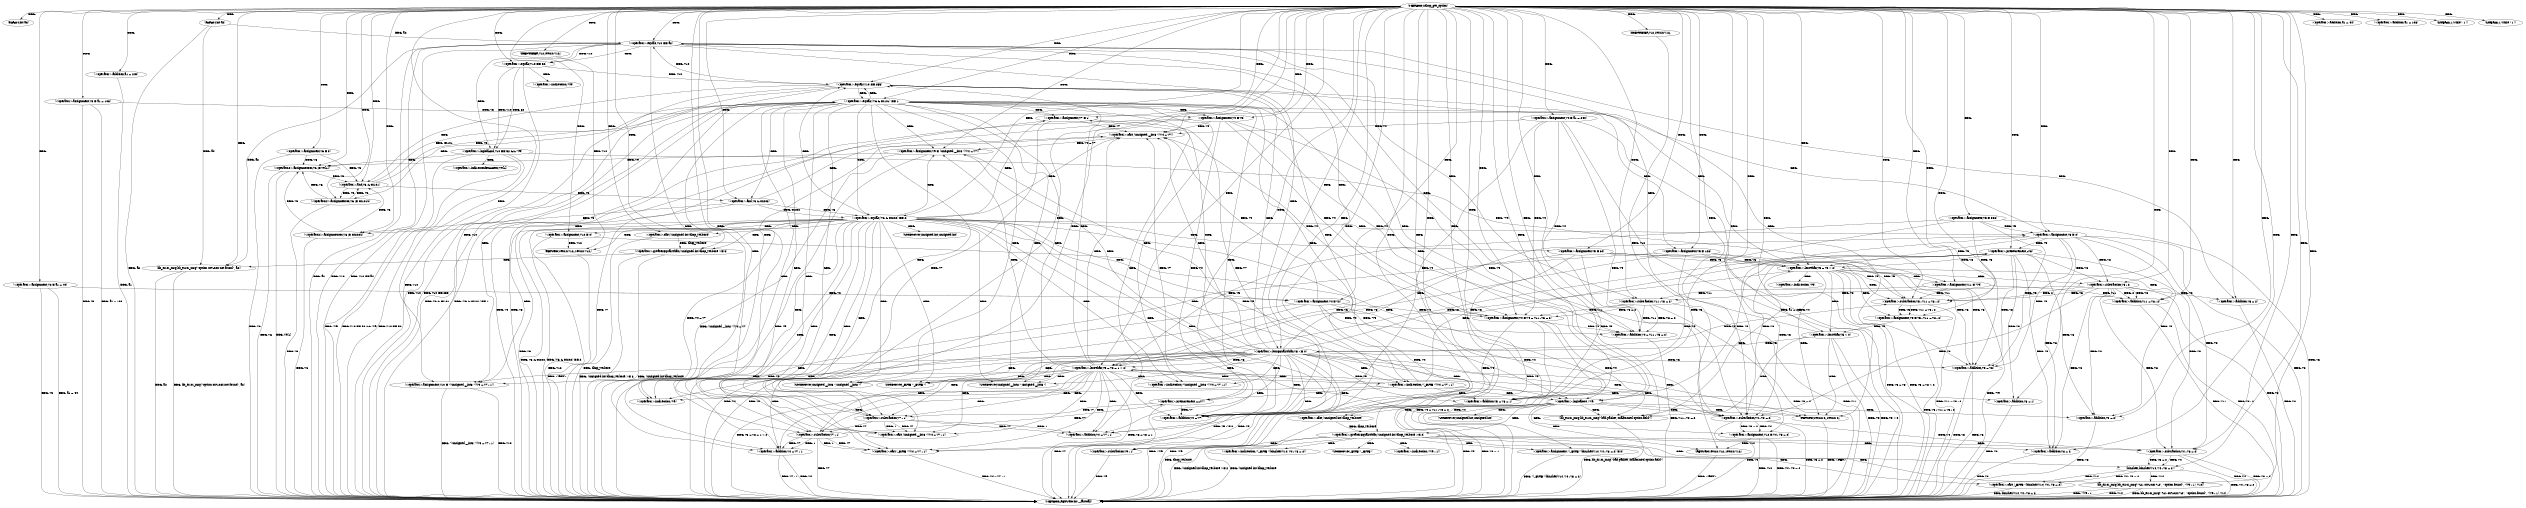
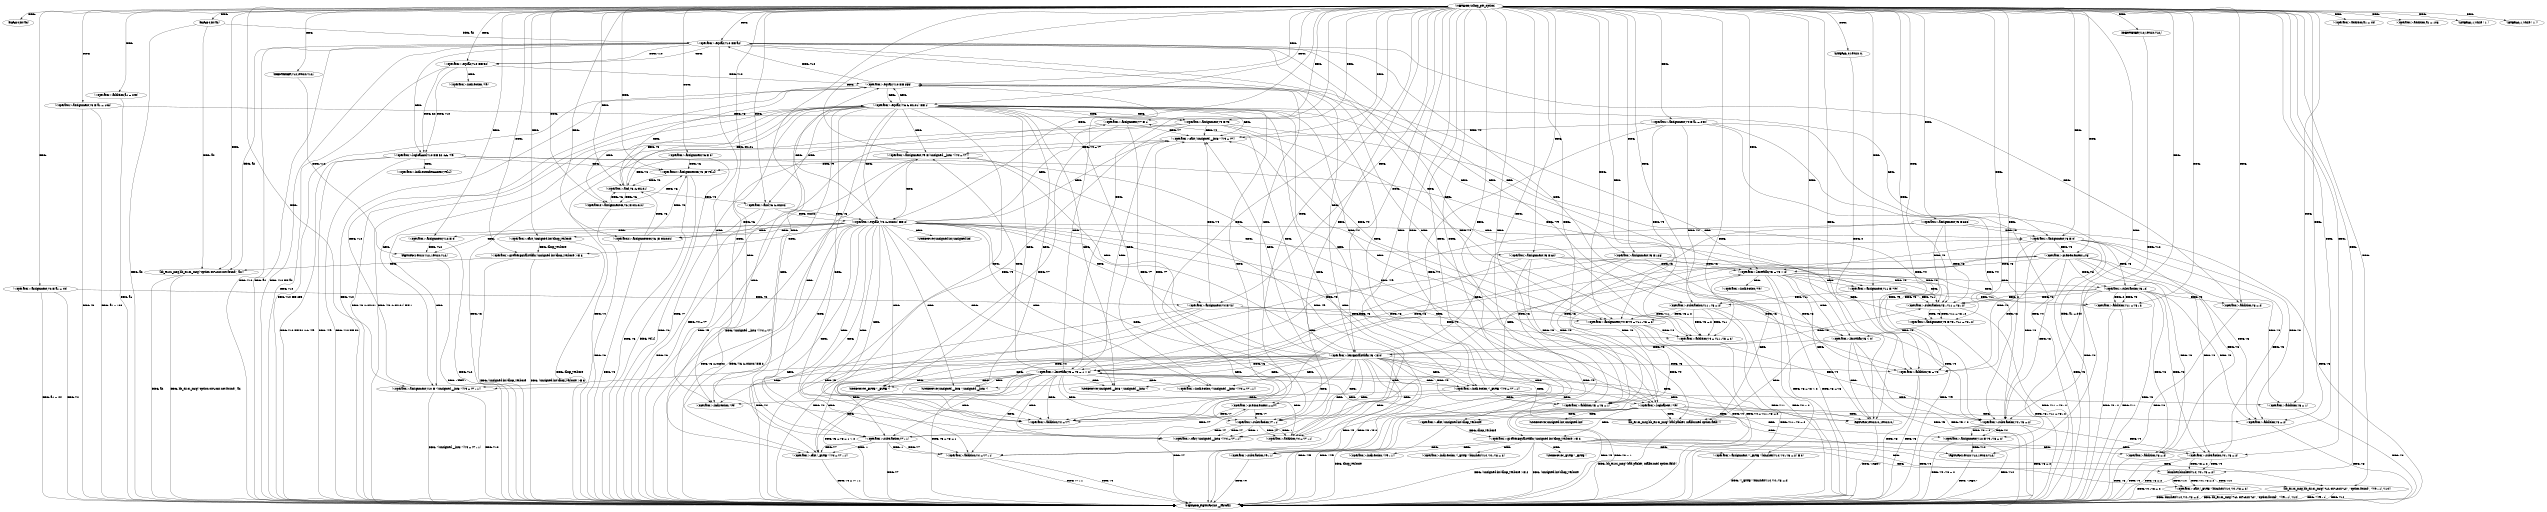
none -> (1849, 54)
(942, 144) -> (1189, 111)
(1073, 255) -> (1080, 174)
